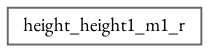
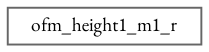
(105, 26) -> (105, 26)
